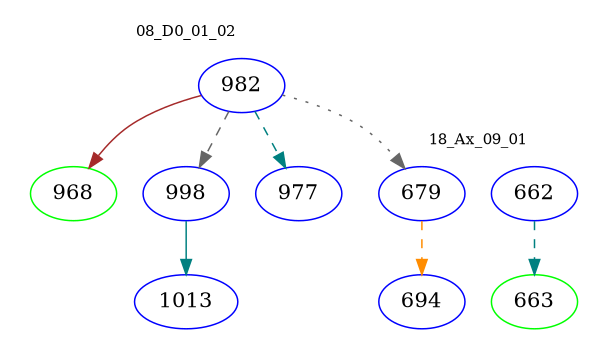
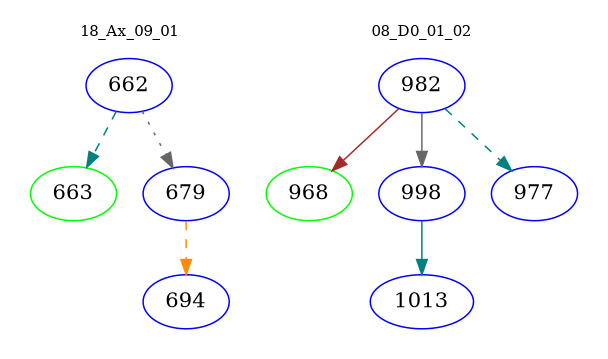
(344, 117) -> (154, 133)
(218, 133) -> (422, 132)
